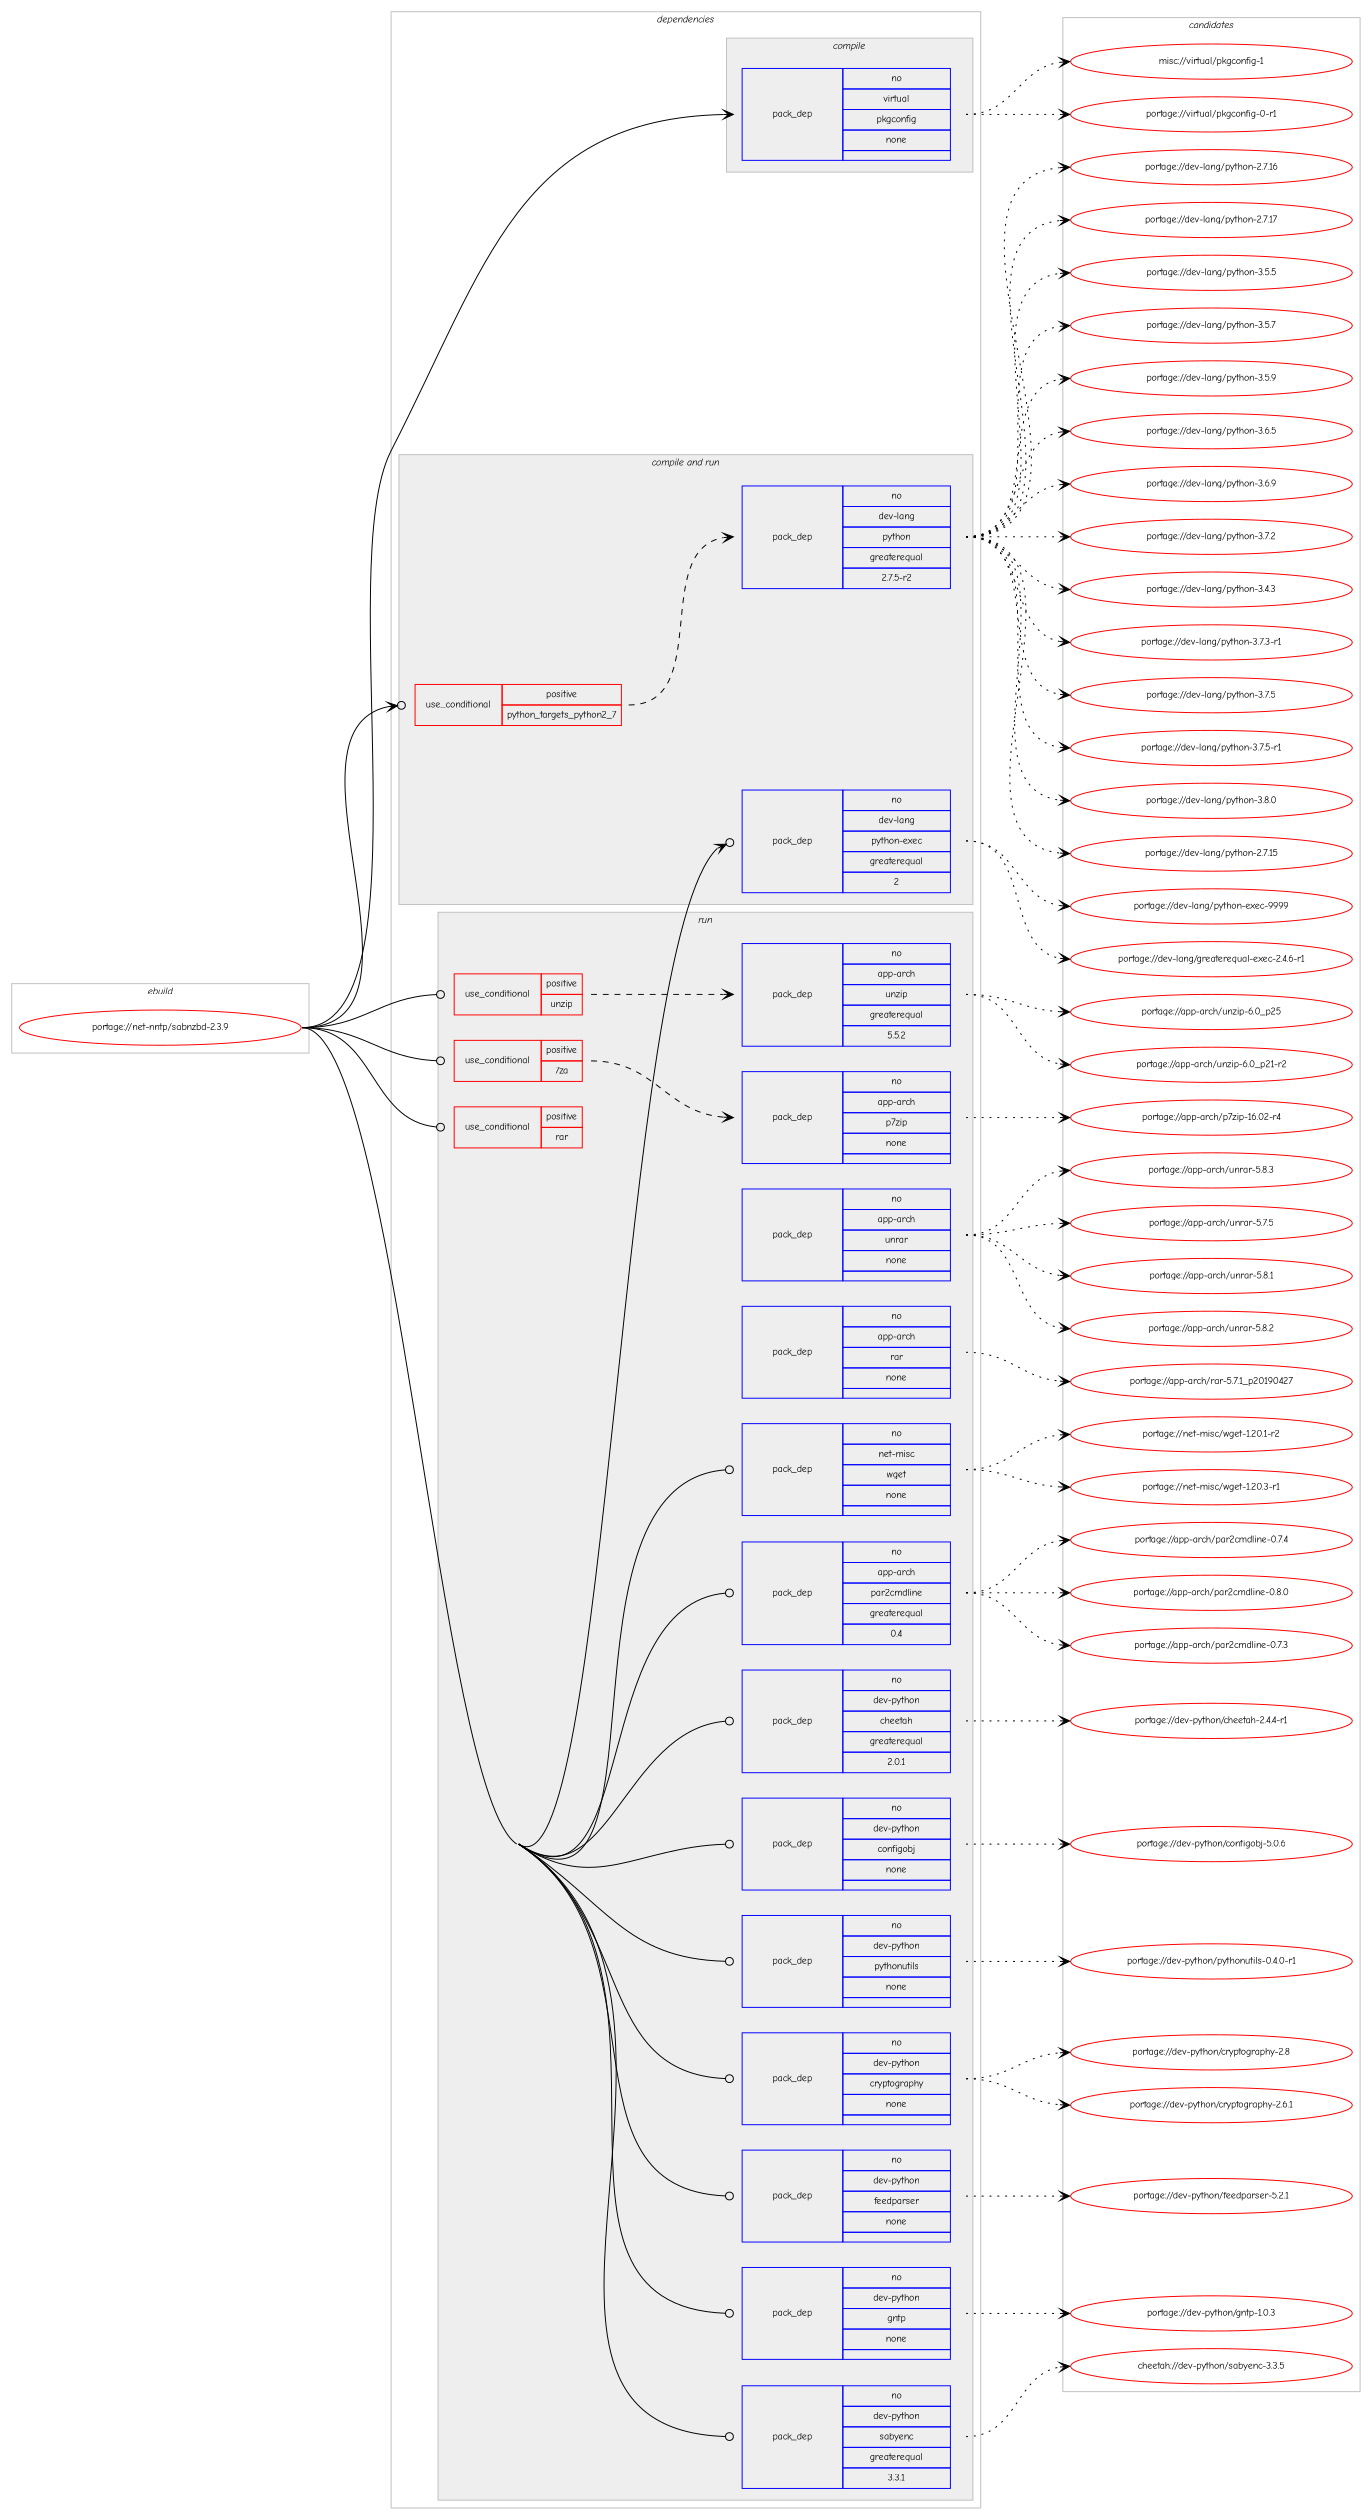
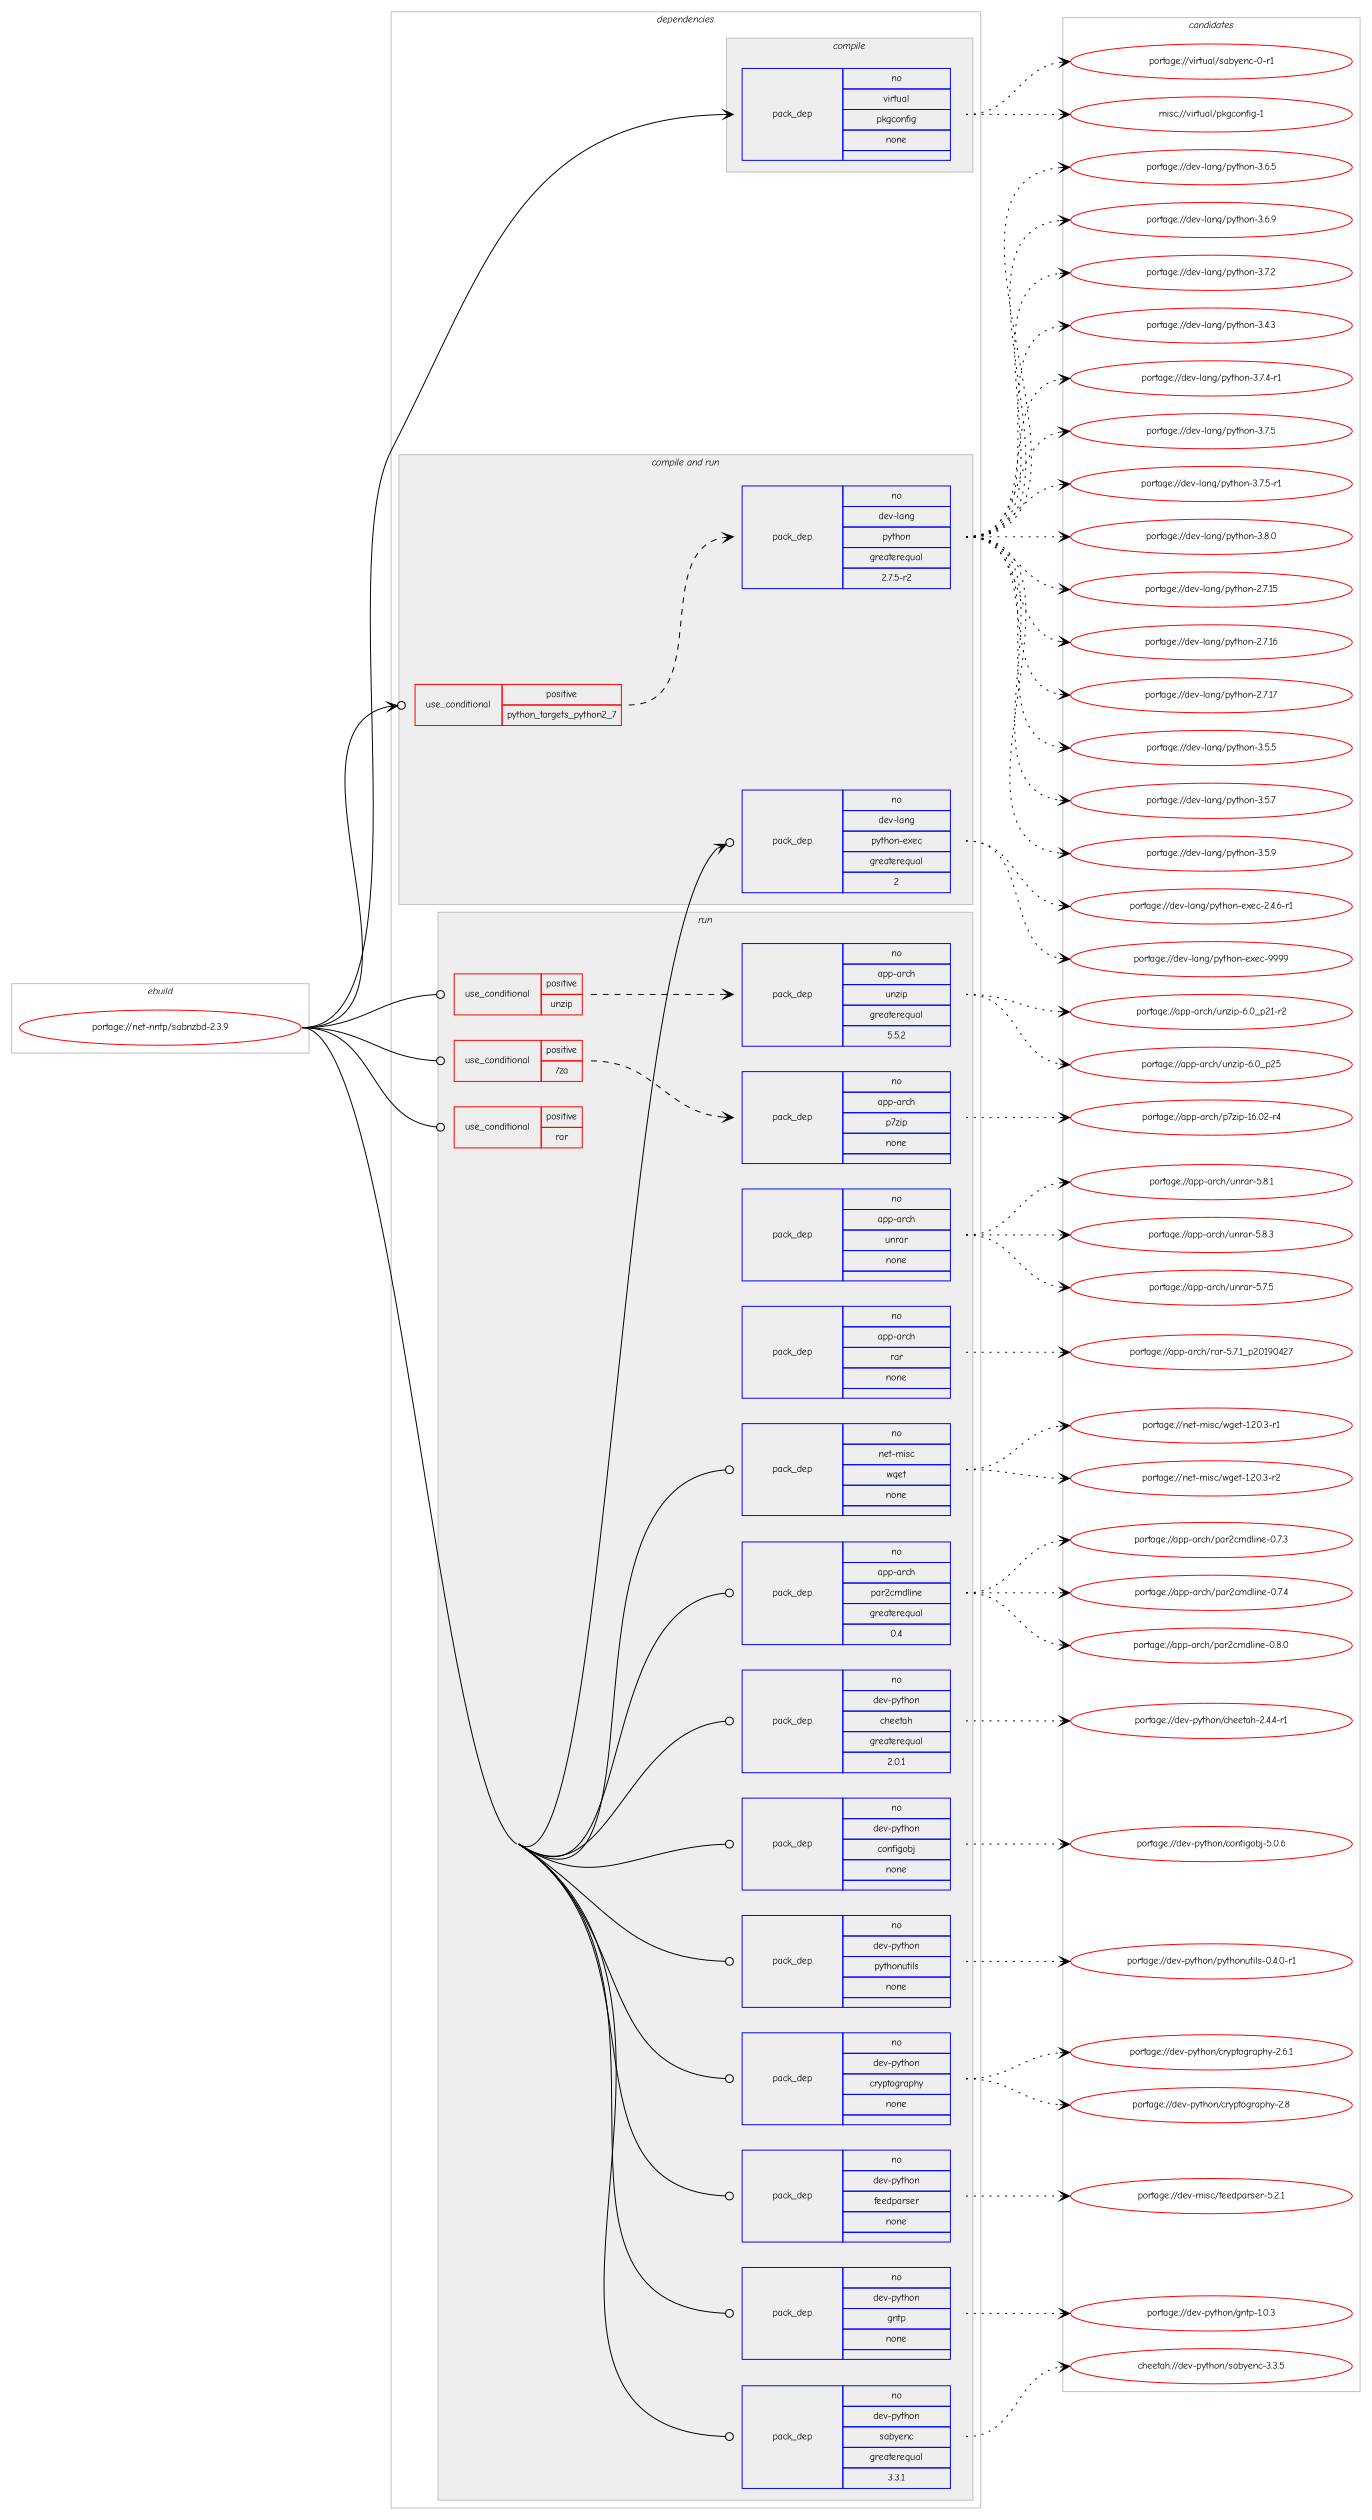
(1211, 114) -> (1211, 62)
(1211, 642) -> (1211, 378)
(1211, 959) -> (1211, 906)
(1211, 1329) -> none
(1211, 1434) -> (1211, 1478)
(1211, 2196) -> (1211, 2196)
